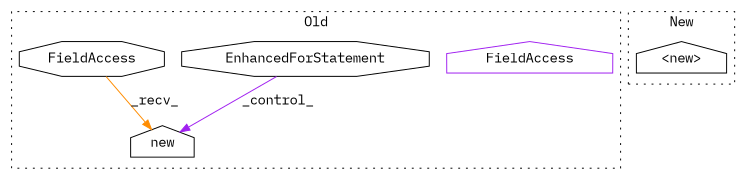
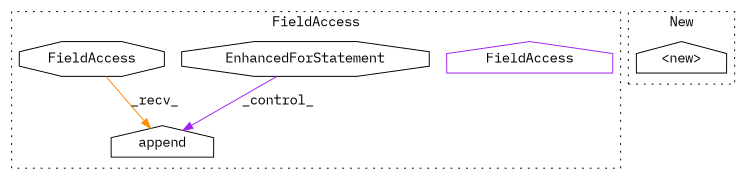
(316, 23) -> (316, 23)
(162, 143) -> (162, 143)
